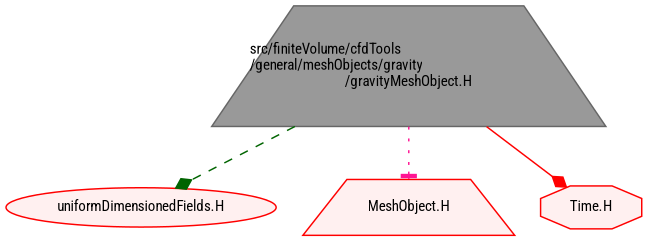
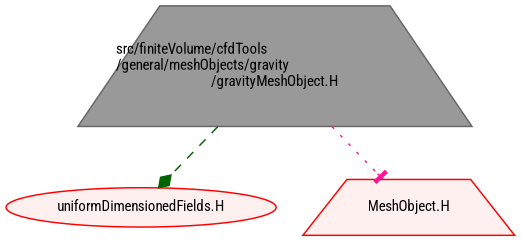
(591, 207) -> none
